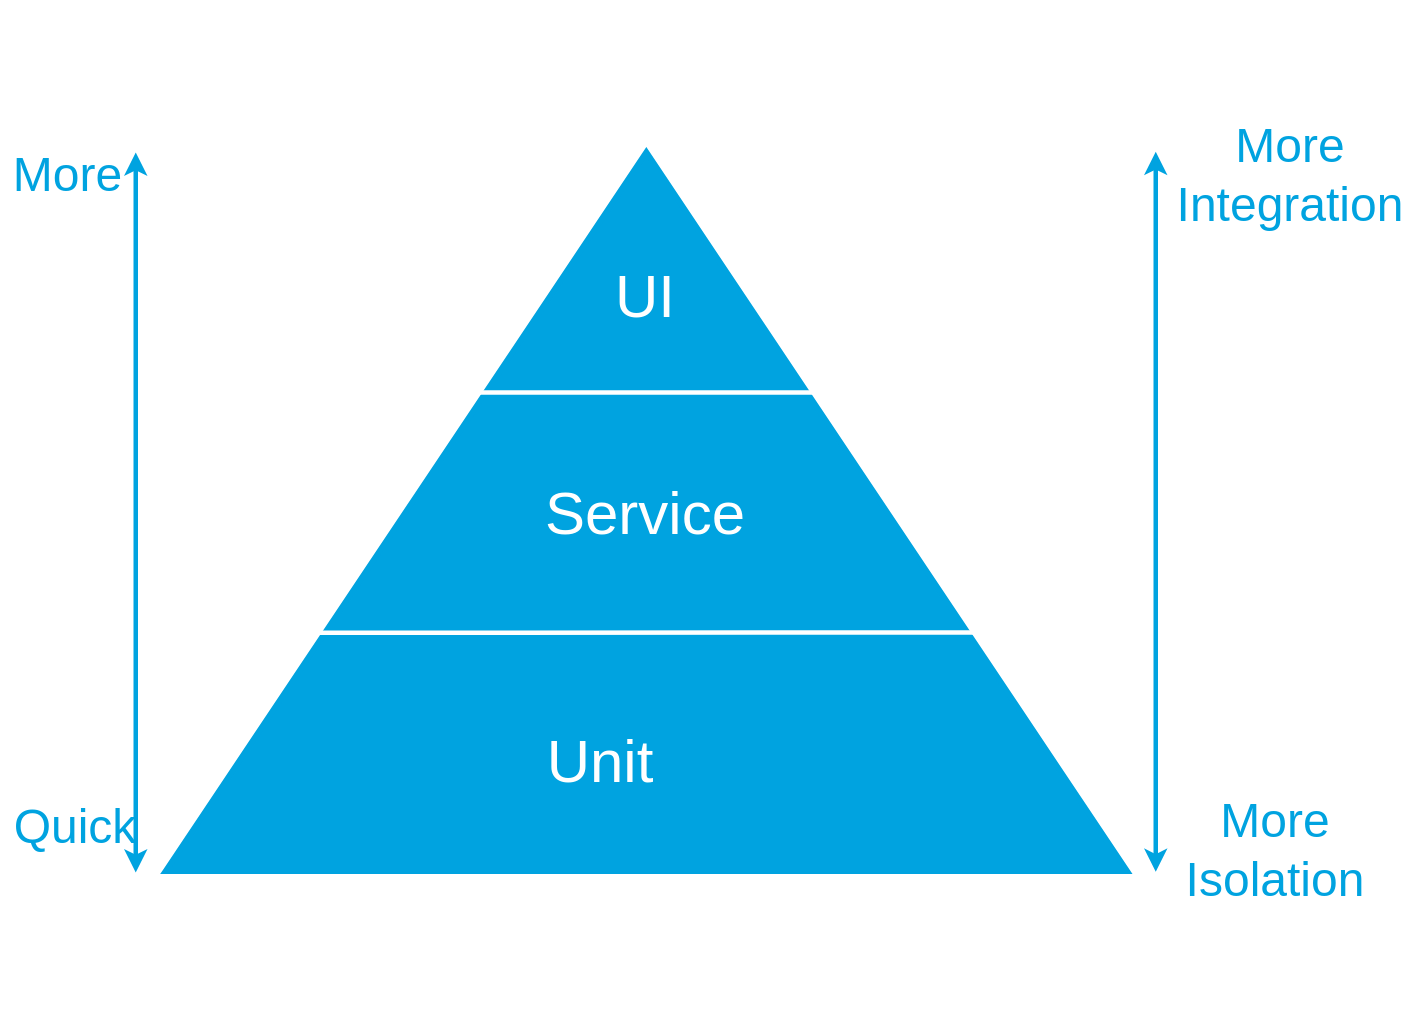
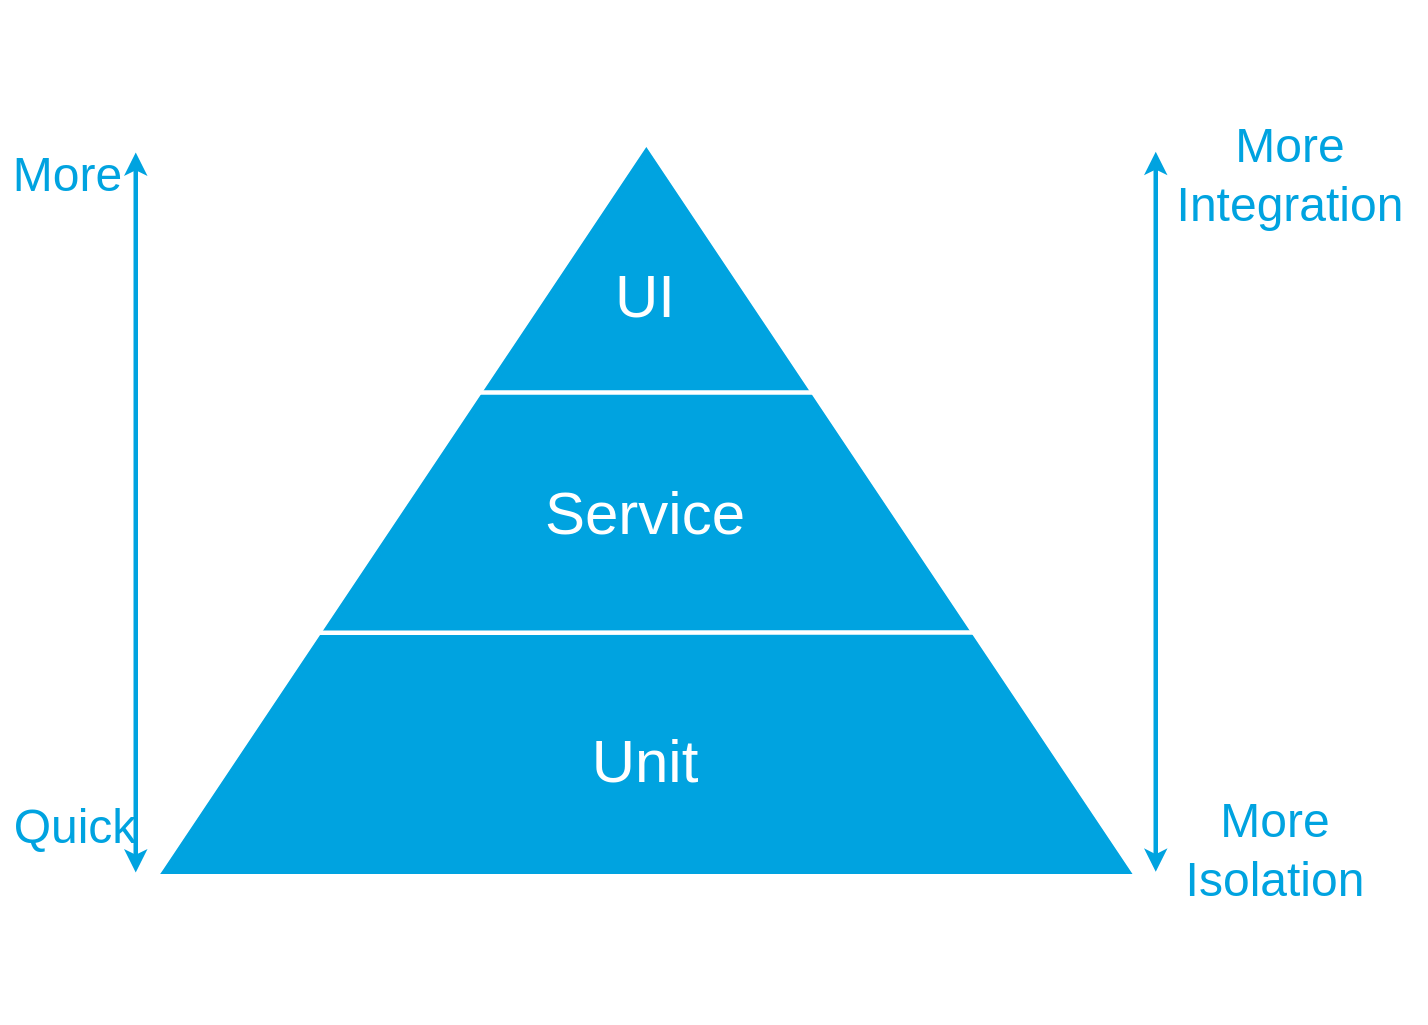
(601, 760) -> (646, 760)
